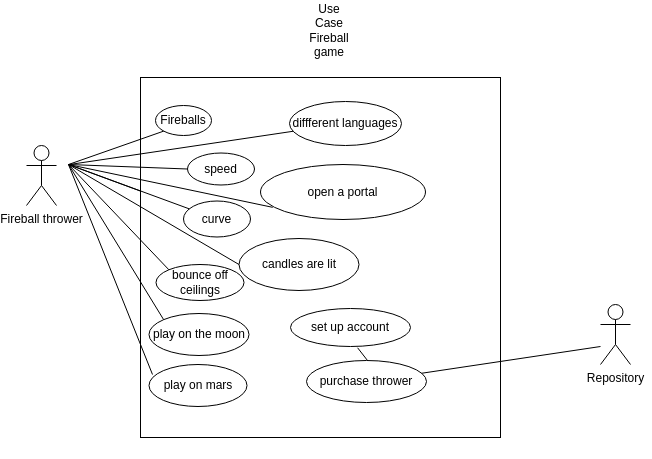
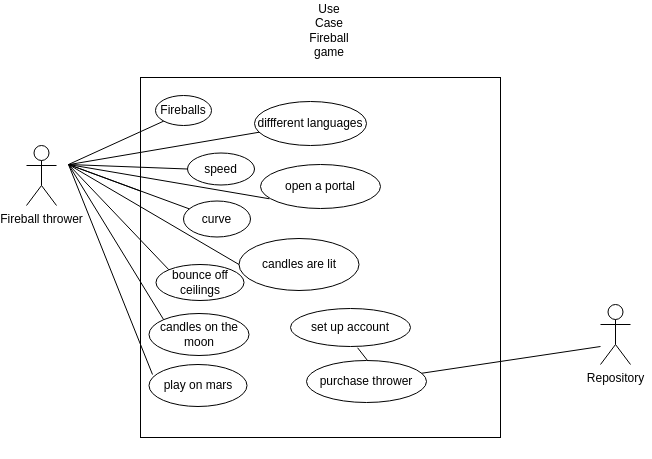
(184, 121) -> (184, 111)
(346, 124) -> (311, 124)
(343, 192) -> (321, 187)
(200, 335) -> (200, 335)
